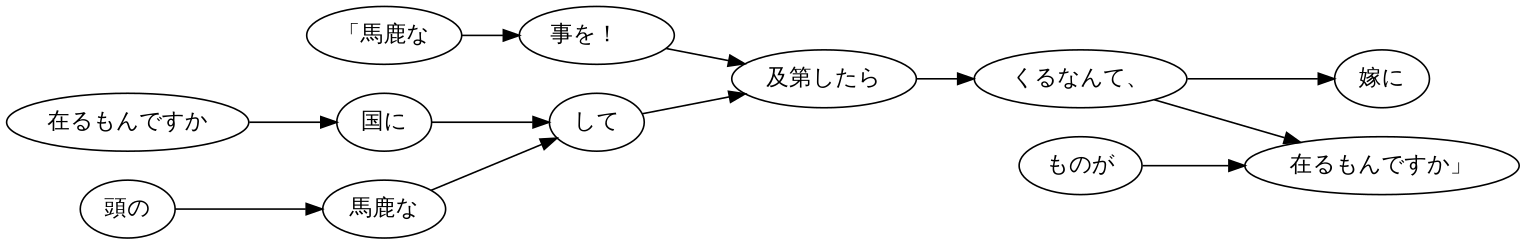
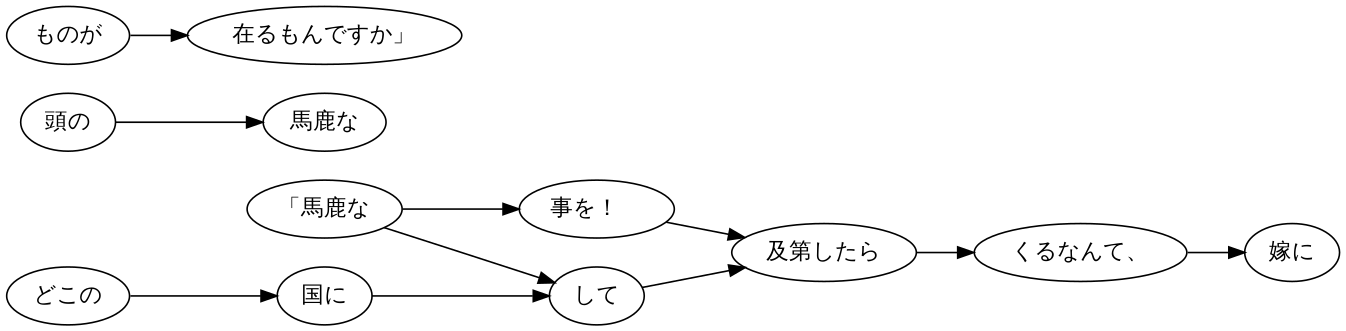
(1220, 119) -> none
(128, 122) -> (68, 296)
(487, 167) -> (462, 253)
